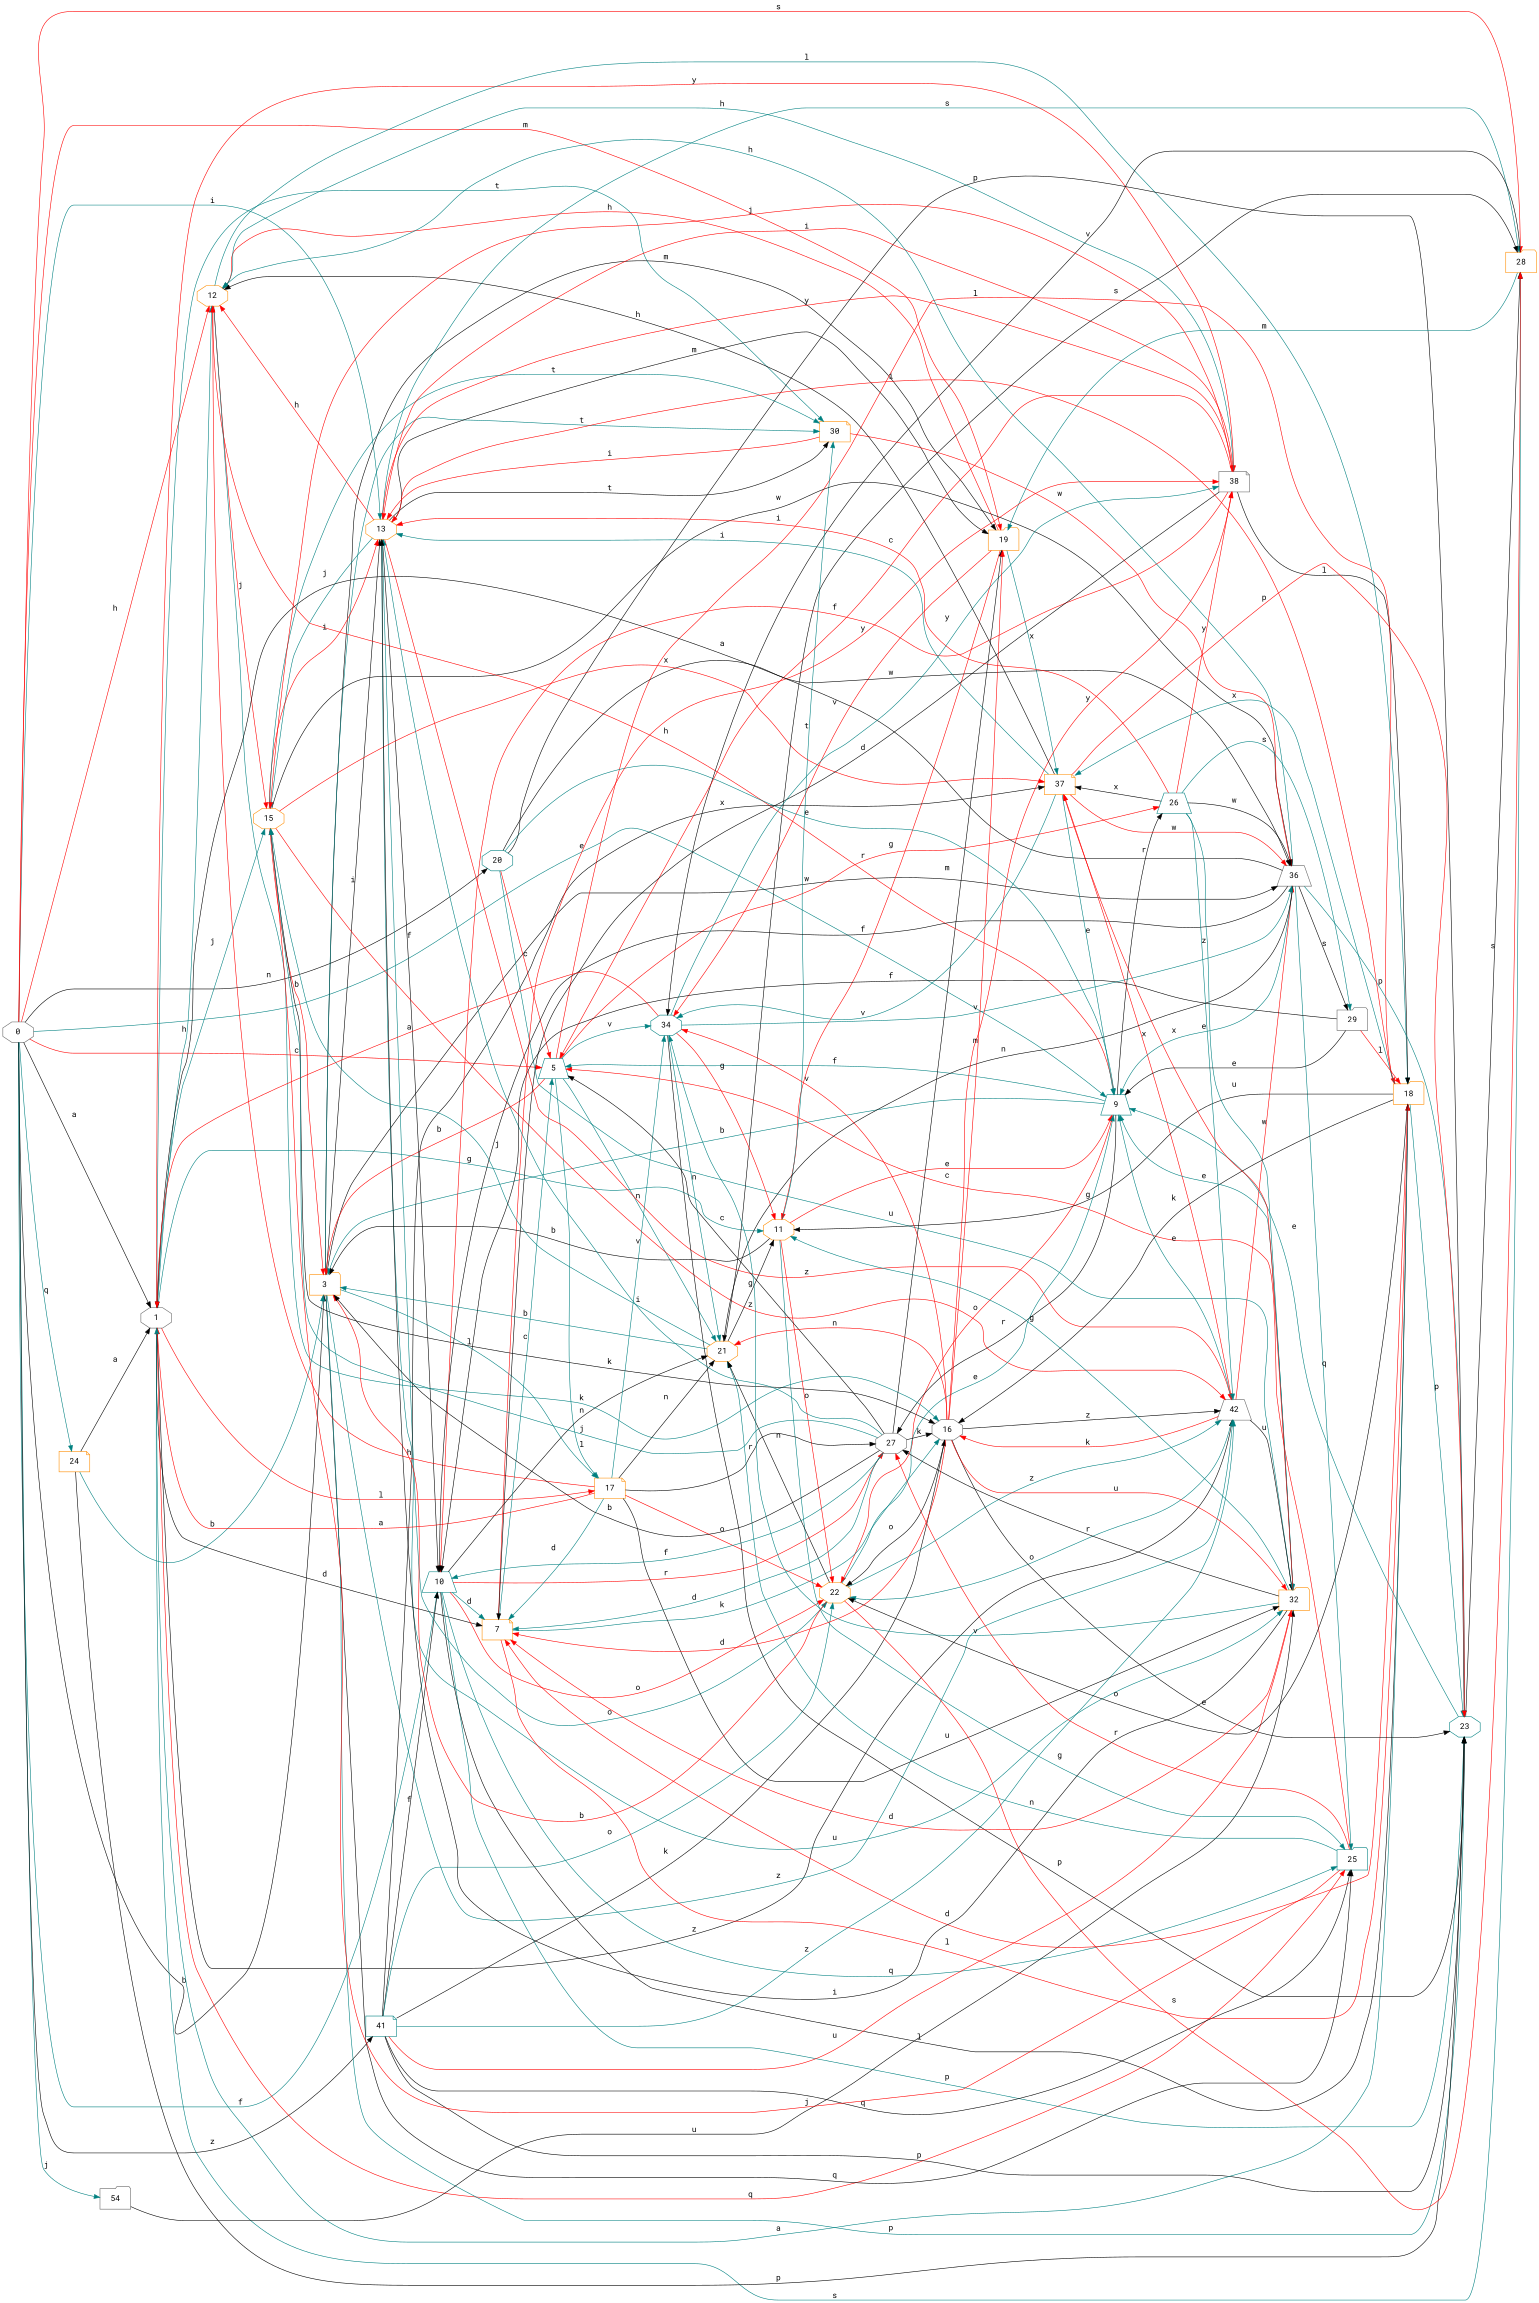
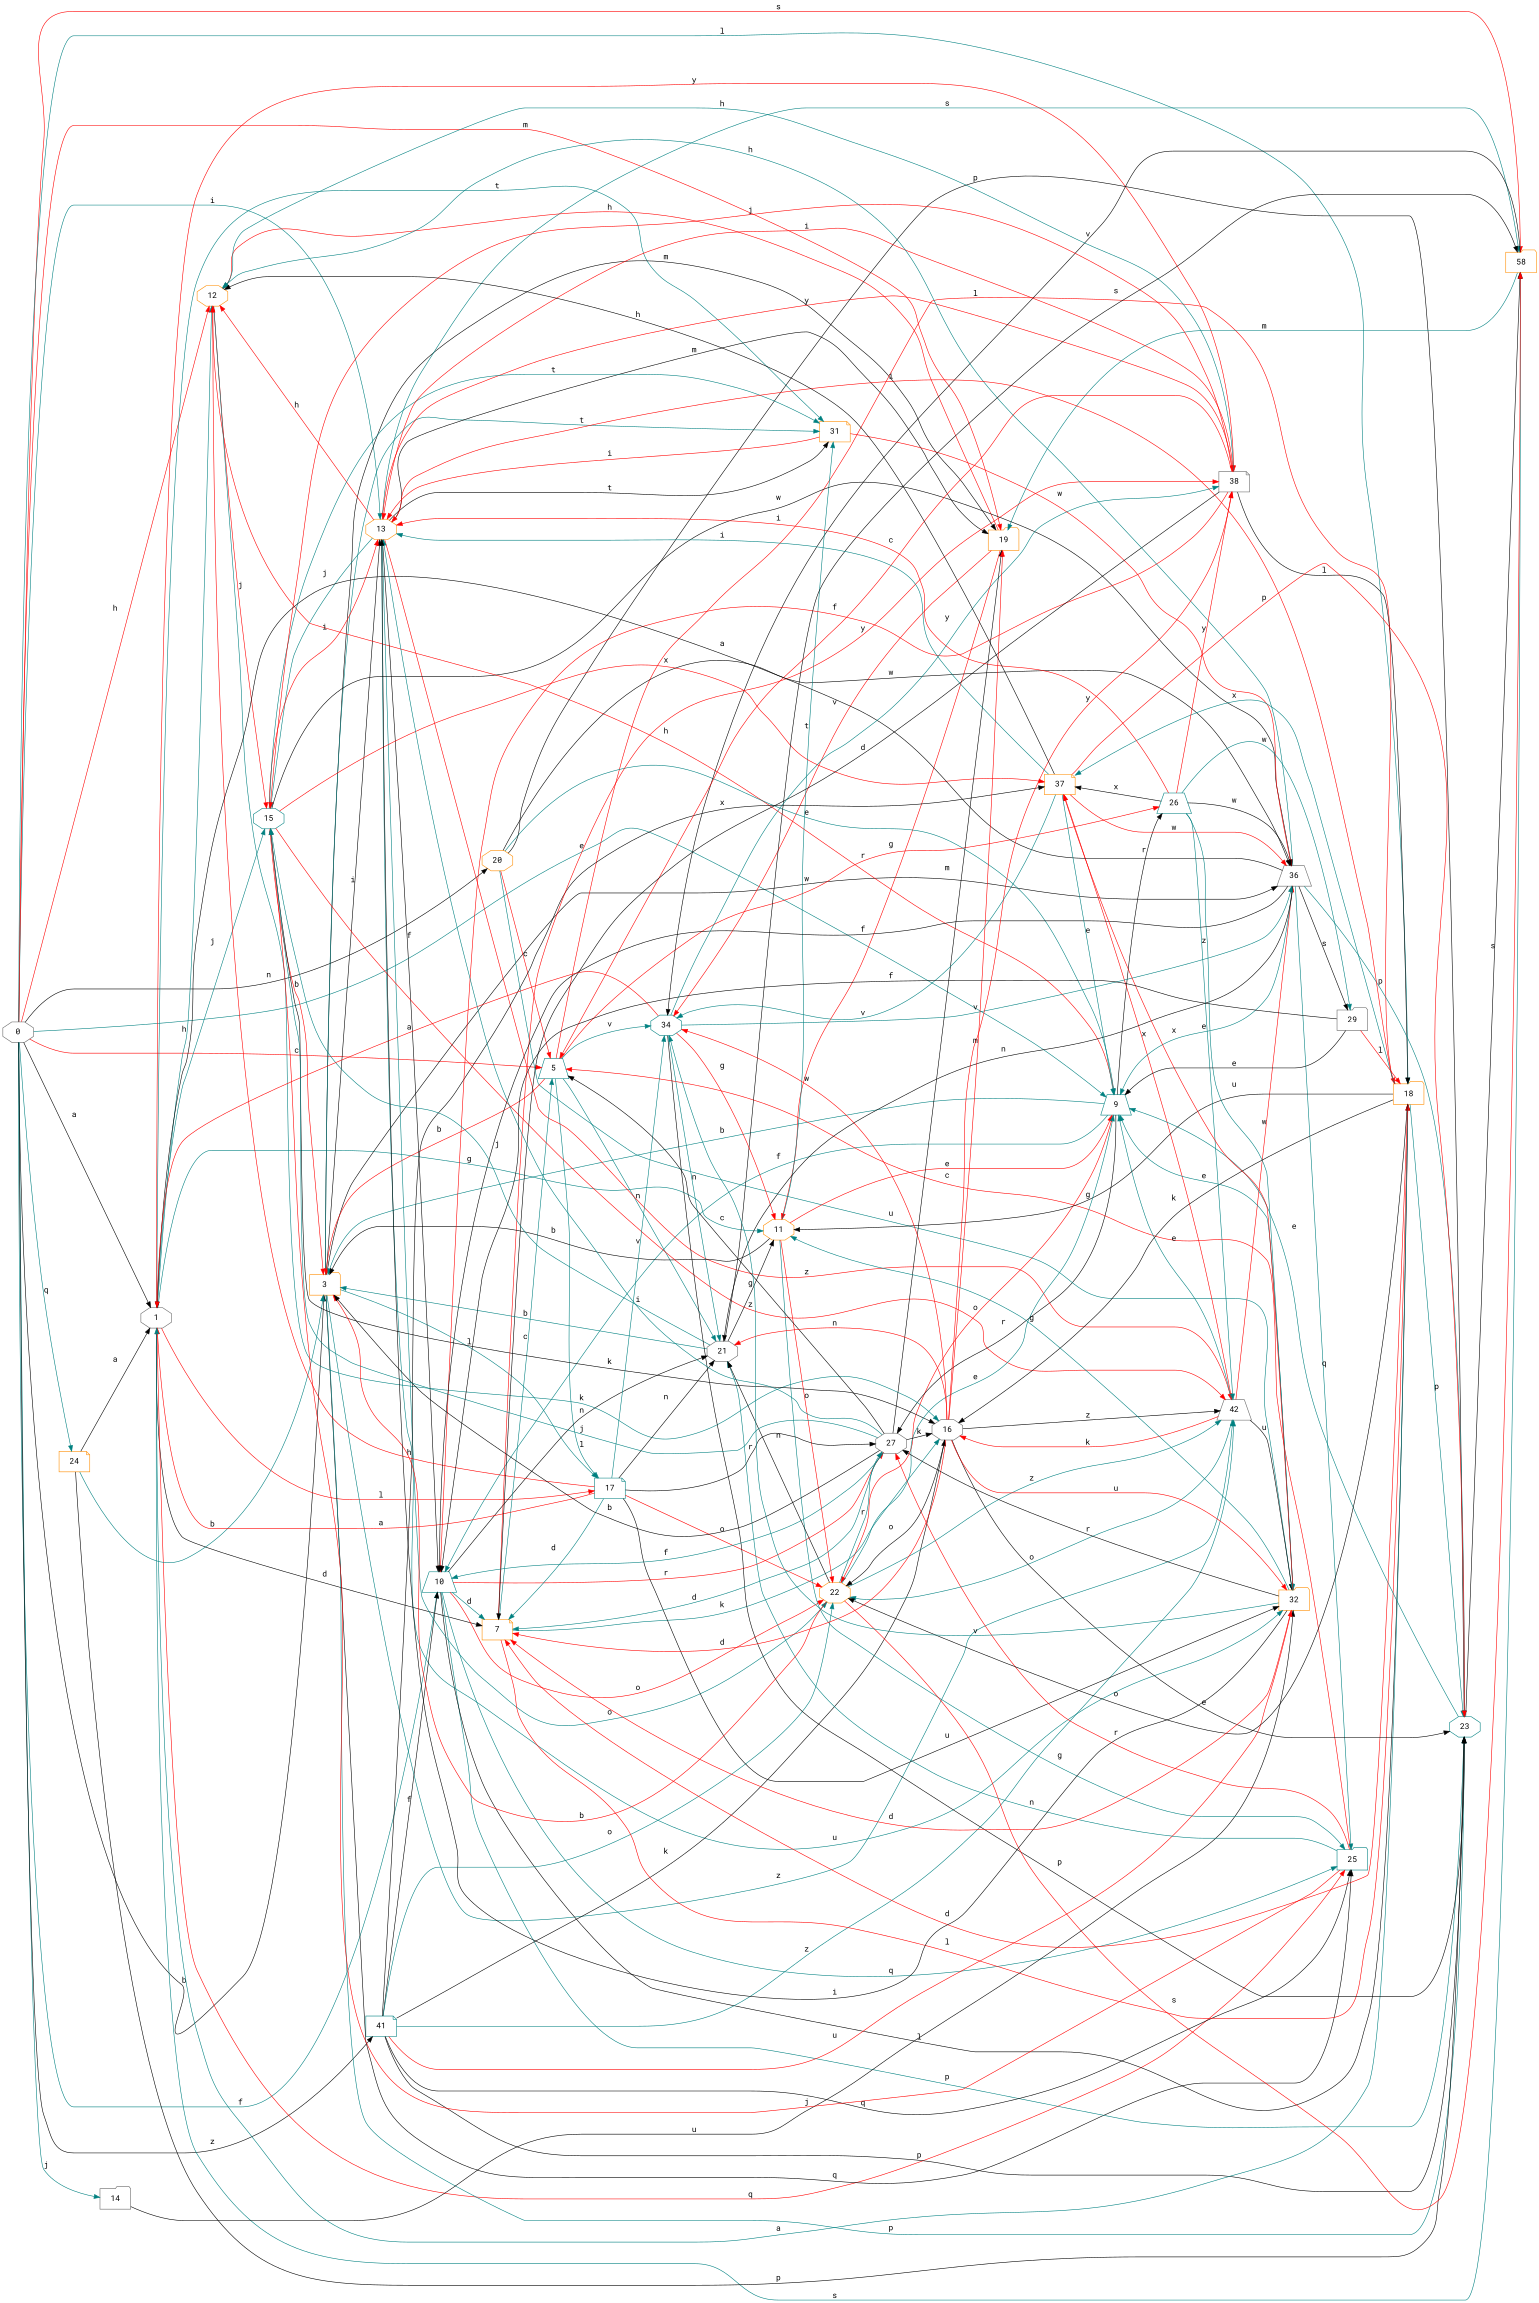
(1114, 148) -> (665, 36)
(1521, 262) -> (1521, 262)
(835, 432) -> (835, 432)
(1034, 659) -> none
(1264, 740) -> (1264, 740)
(269, 819) -> (269, 819)
(497, 861) -> (497, 861)
(839, 1066) -> (717, 1202)
(807, 1079) -> (807, 1079)
(722, 1351) -> (722, 1351)
(610, 1488) -> (610, 1488)
none -> (864, 1521)
(523, 1965) -> none
(115, 2199) -> (115, 2199)
